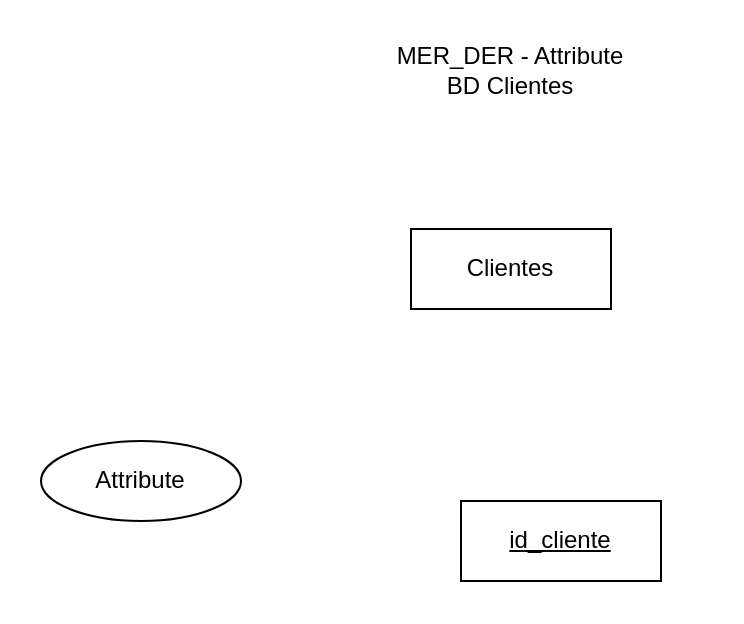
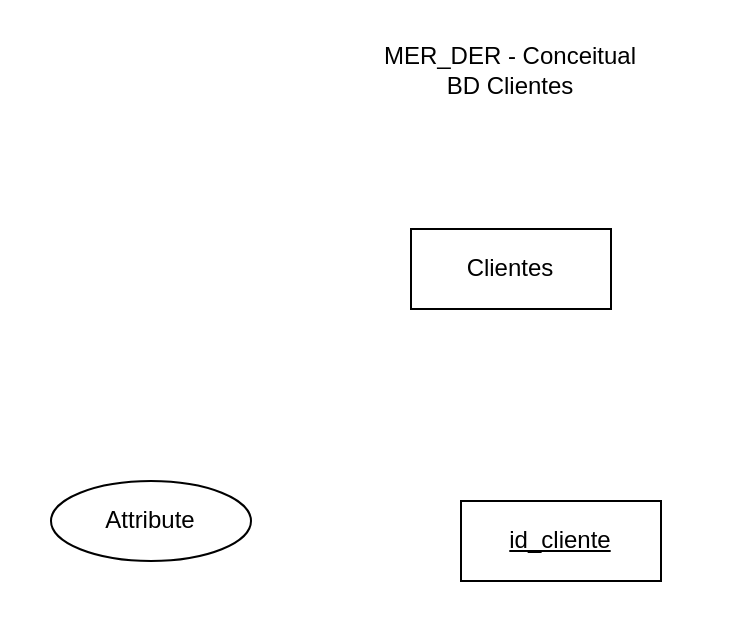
(511, 71) -> (511, 71)
(141, 481) -> (151, 521)
